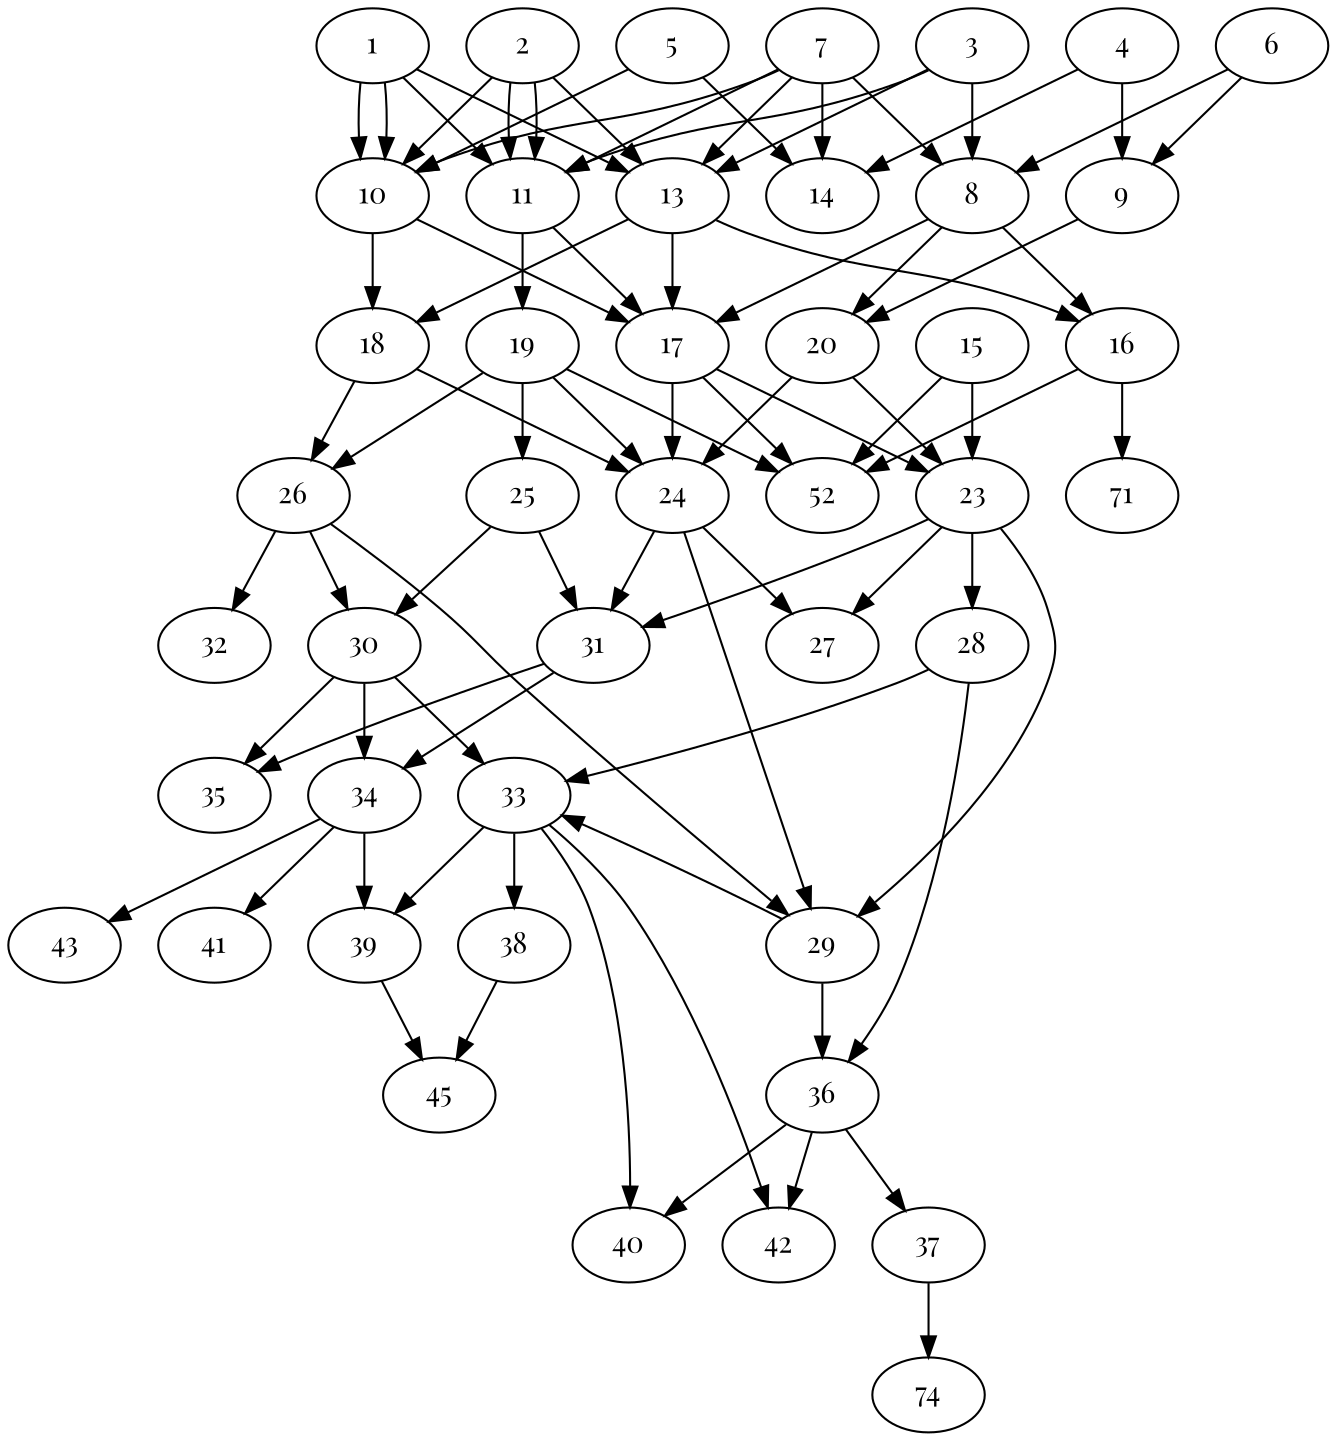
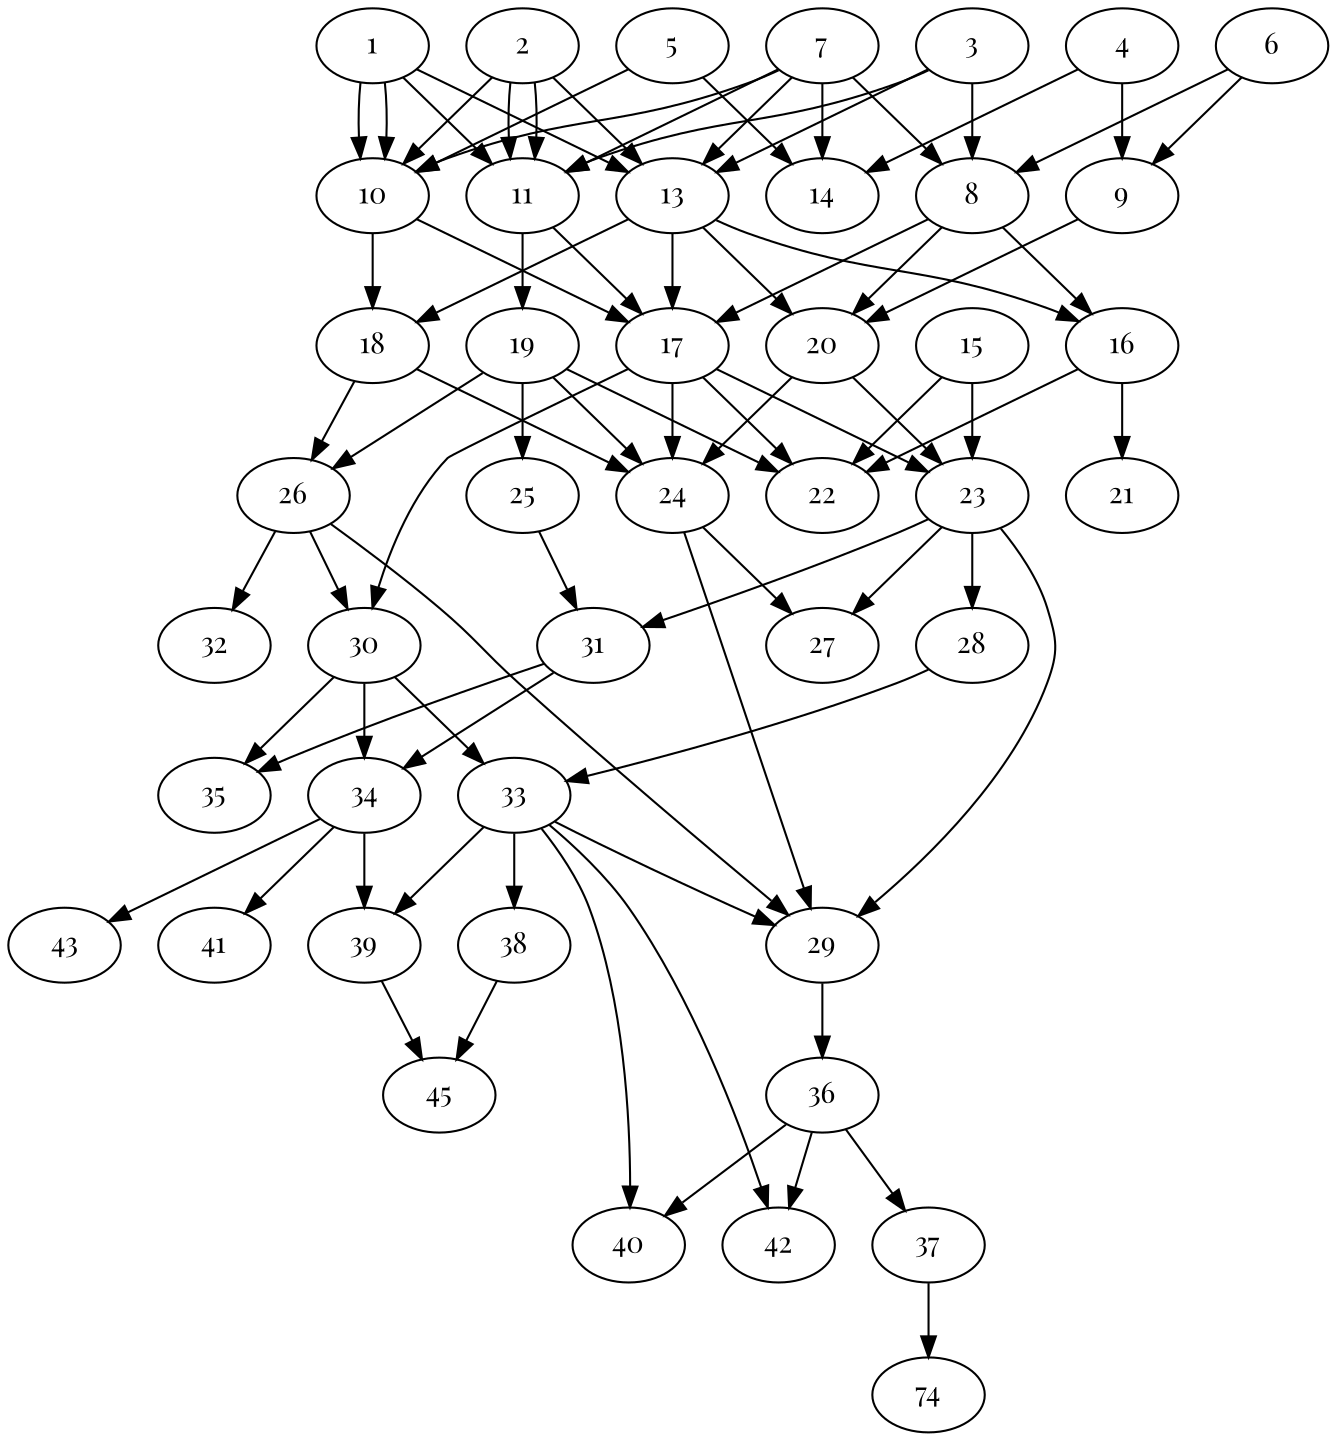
none -> (740, 263)
(822, 496) -> (822, 496)
(1122, 496) -> (1122, 496)
(638, 561) -> none
(451, 563) -> (471, 445)
(683, 870) -> (654, 870)
(935, 870) -> none
